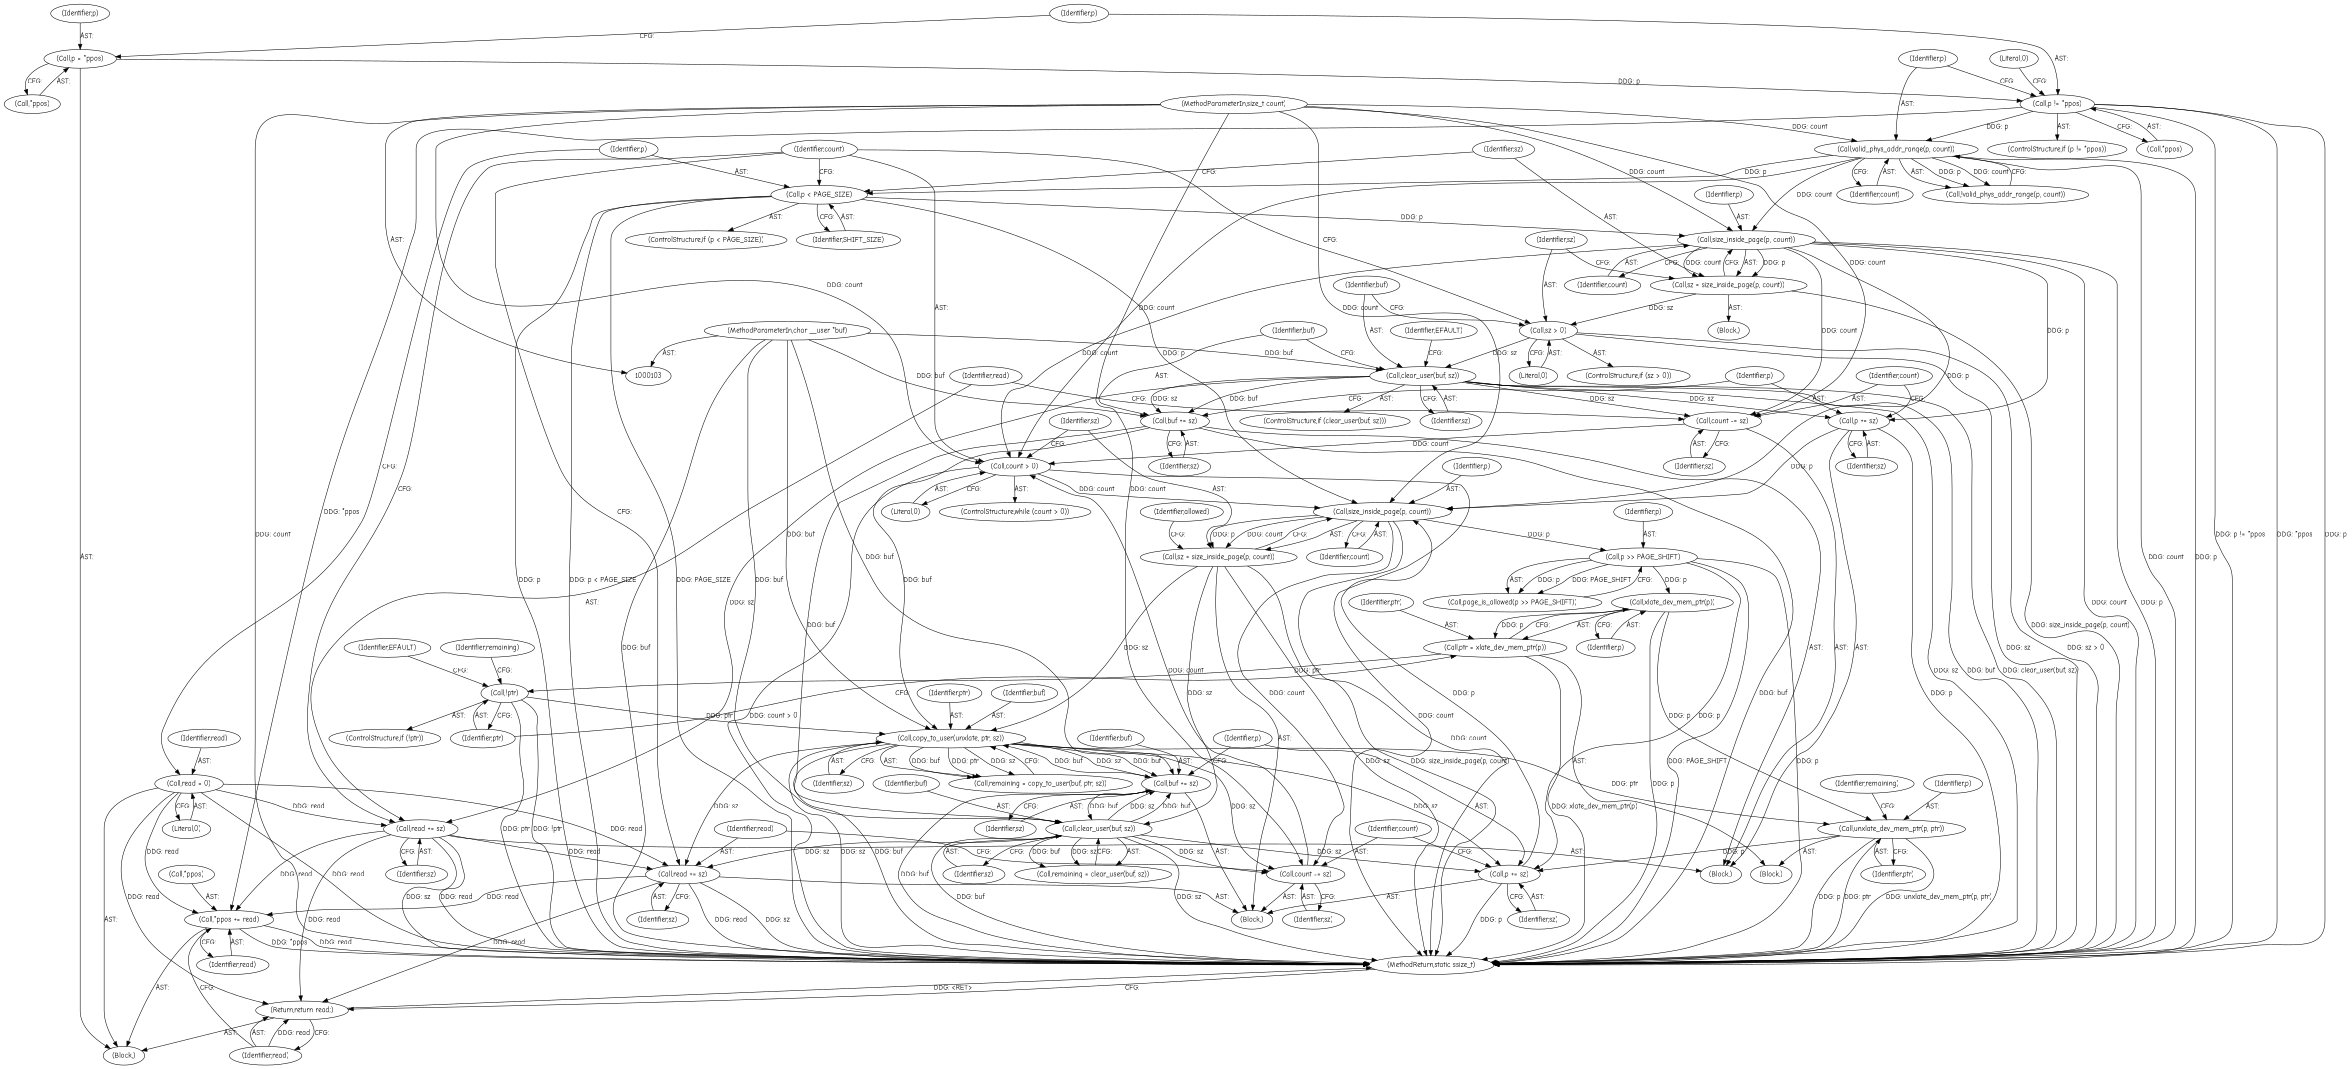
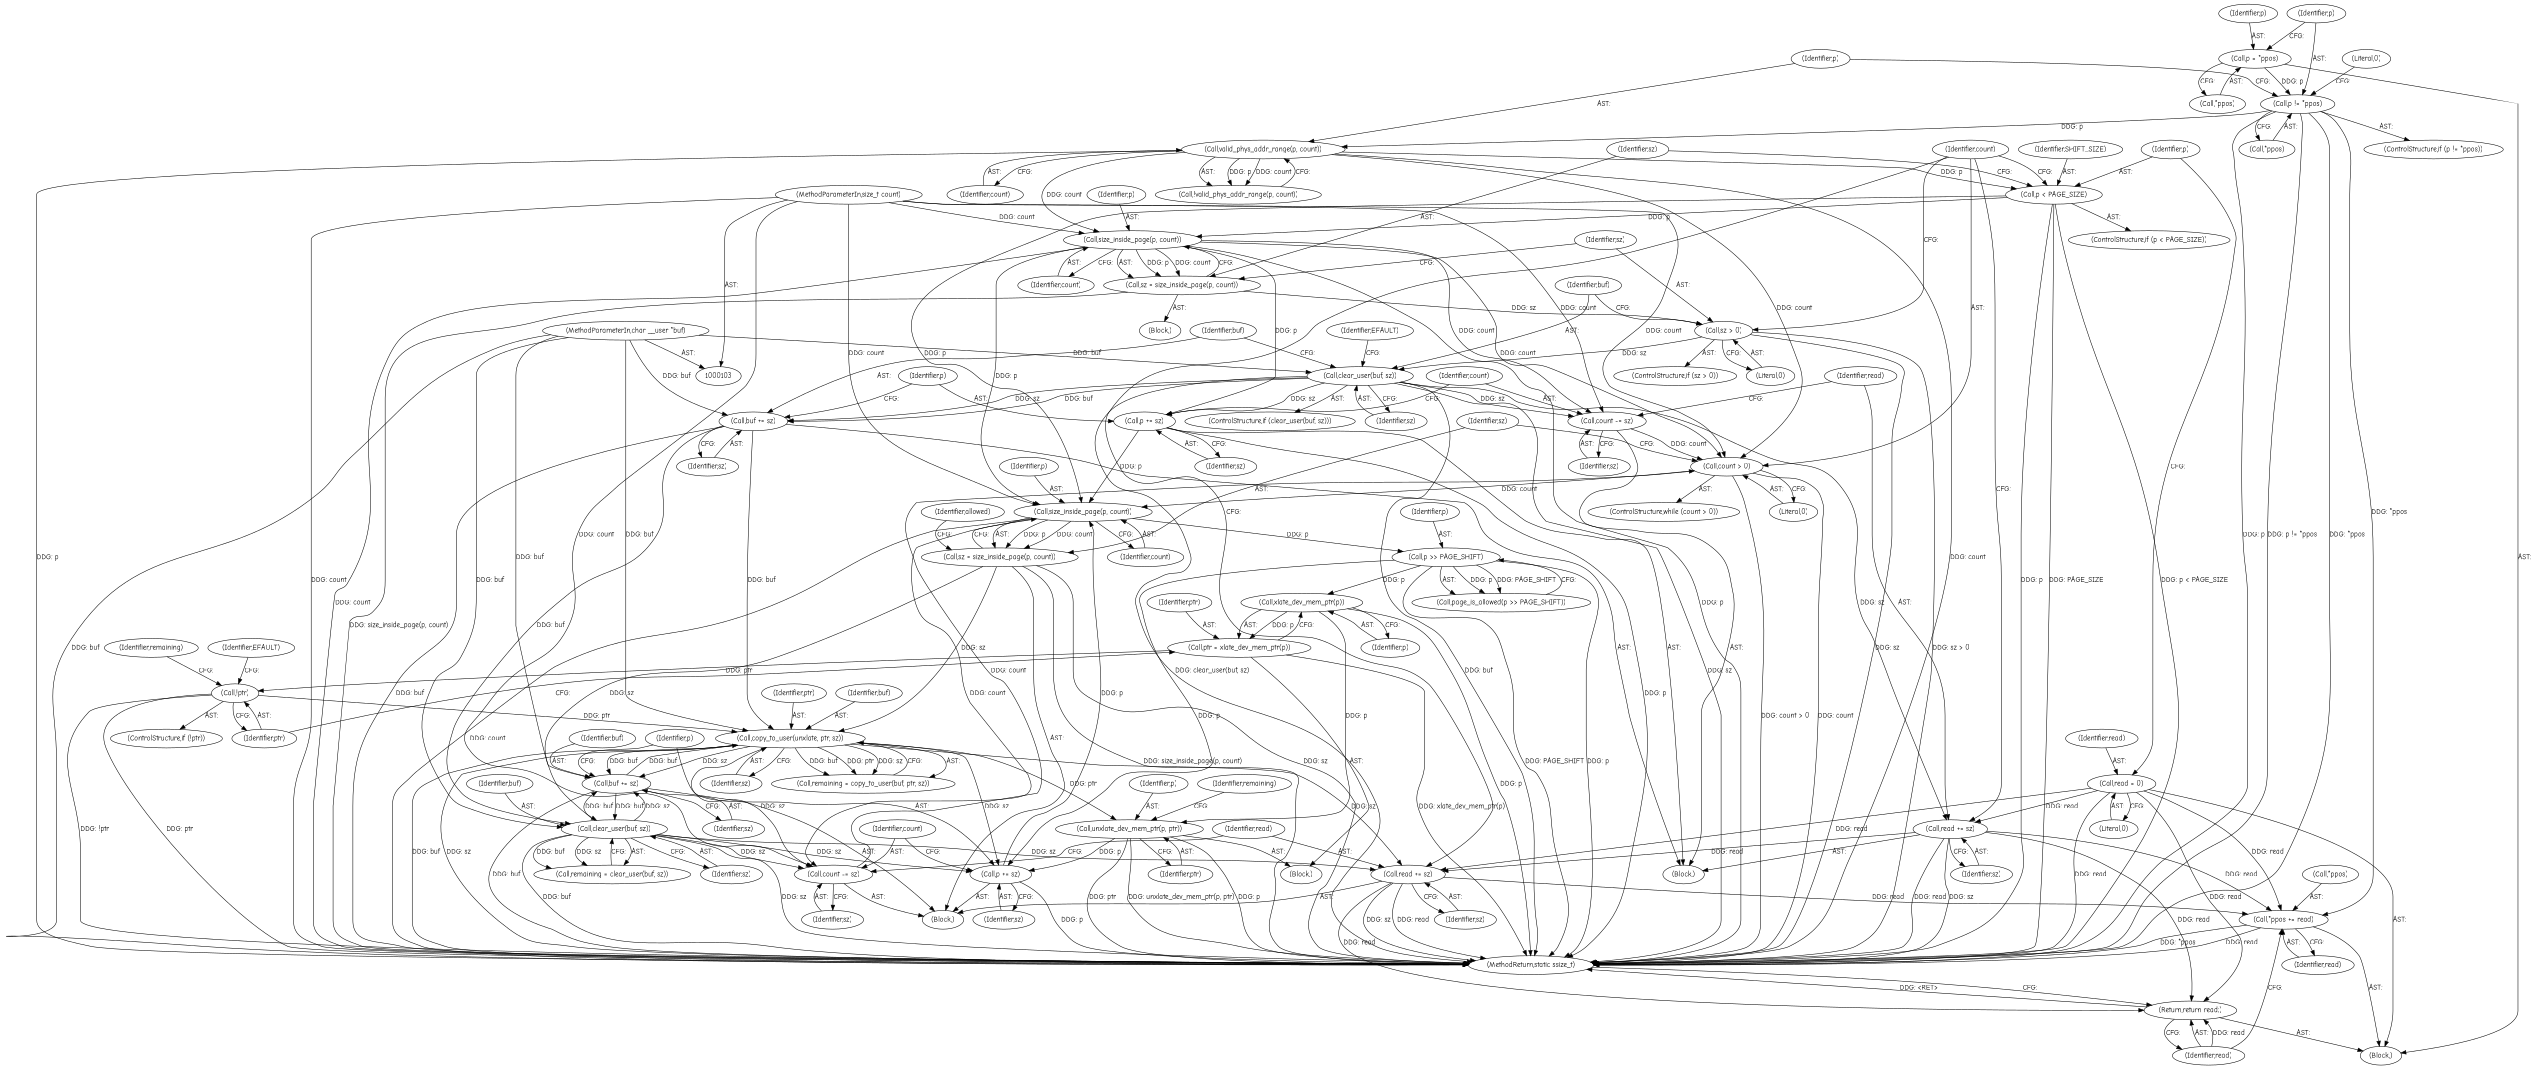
(1580, 112) -> none
(818, 217) -> none
